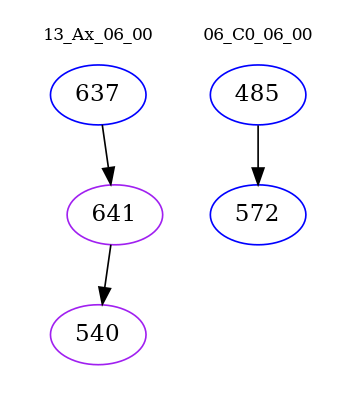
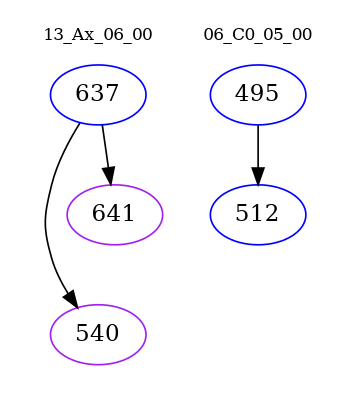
(258, 36) -> (258, 36)
(258, 95) -> (258, 95)
(258, 215) -> (258, 215)
(108, 266) -> (47, 207)
